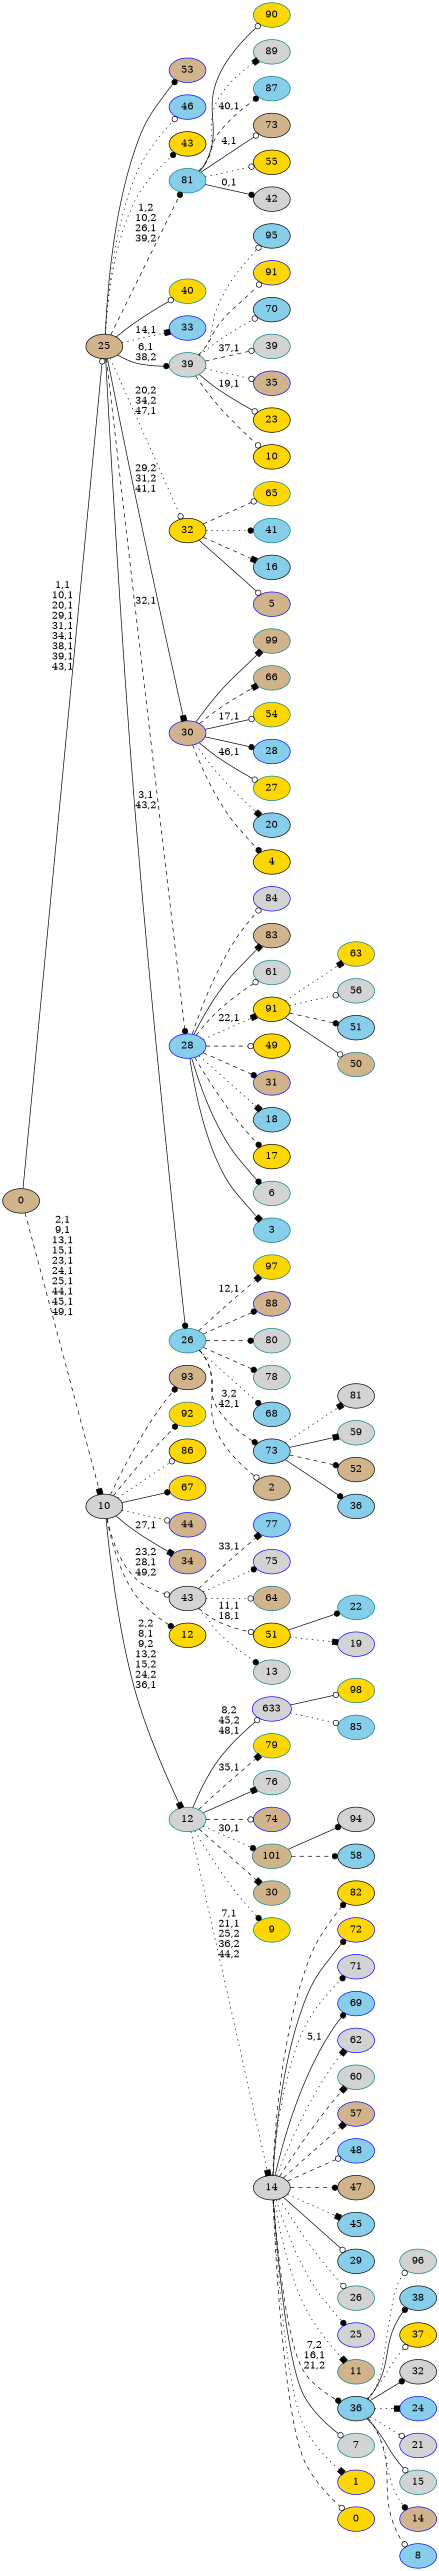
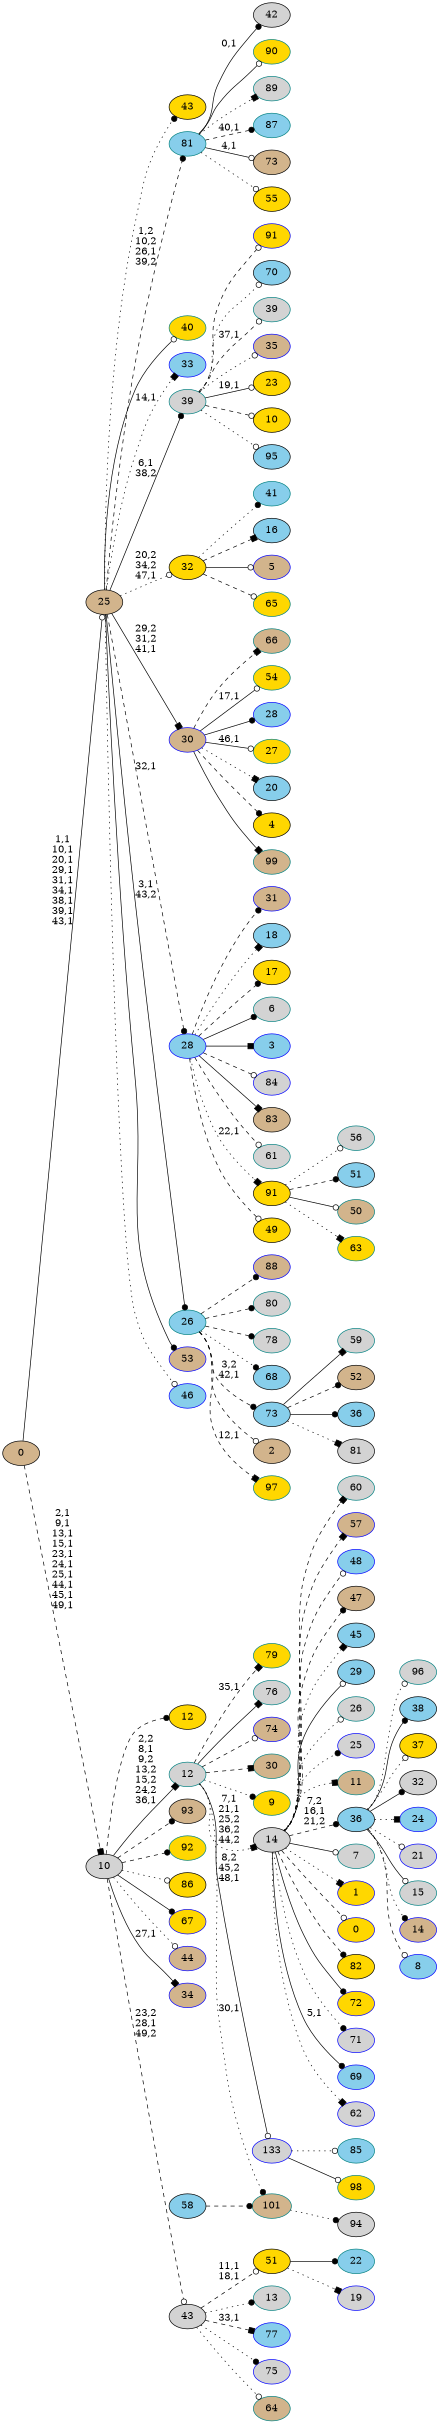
(272, 1230) -> (272, 1046)
(272, 1709) -> (272, 2151)
(312, 1839) -> (312, 2215)
(312, 1856) -> (226, 2206)
